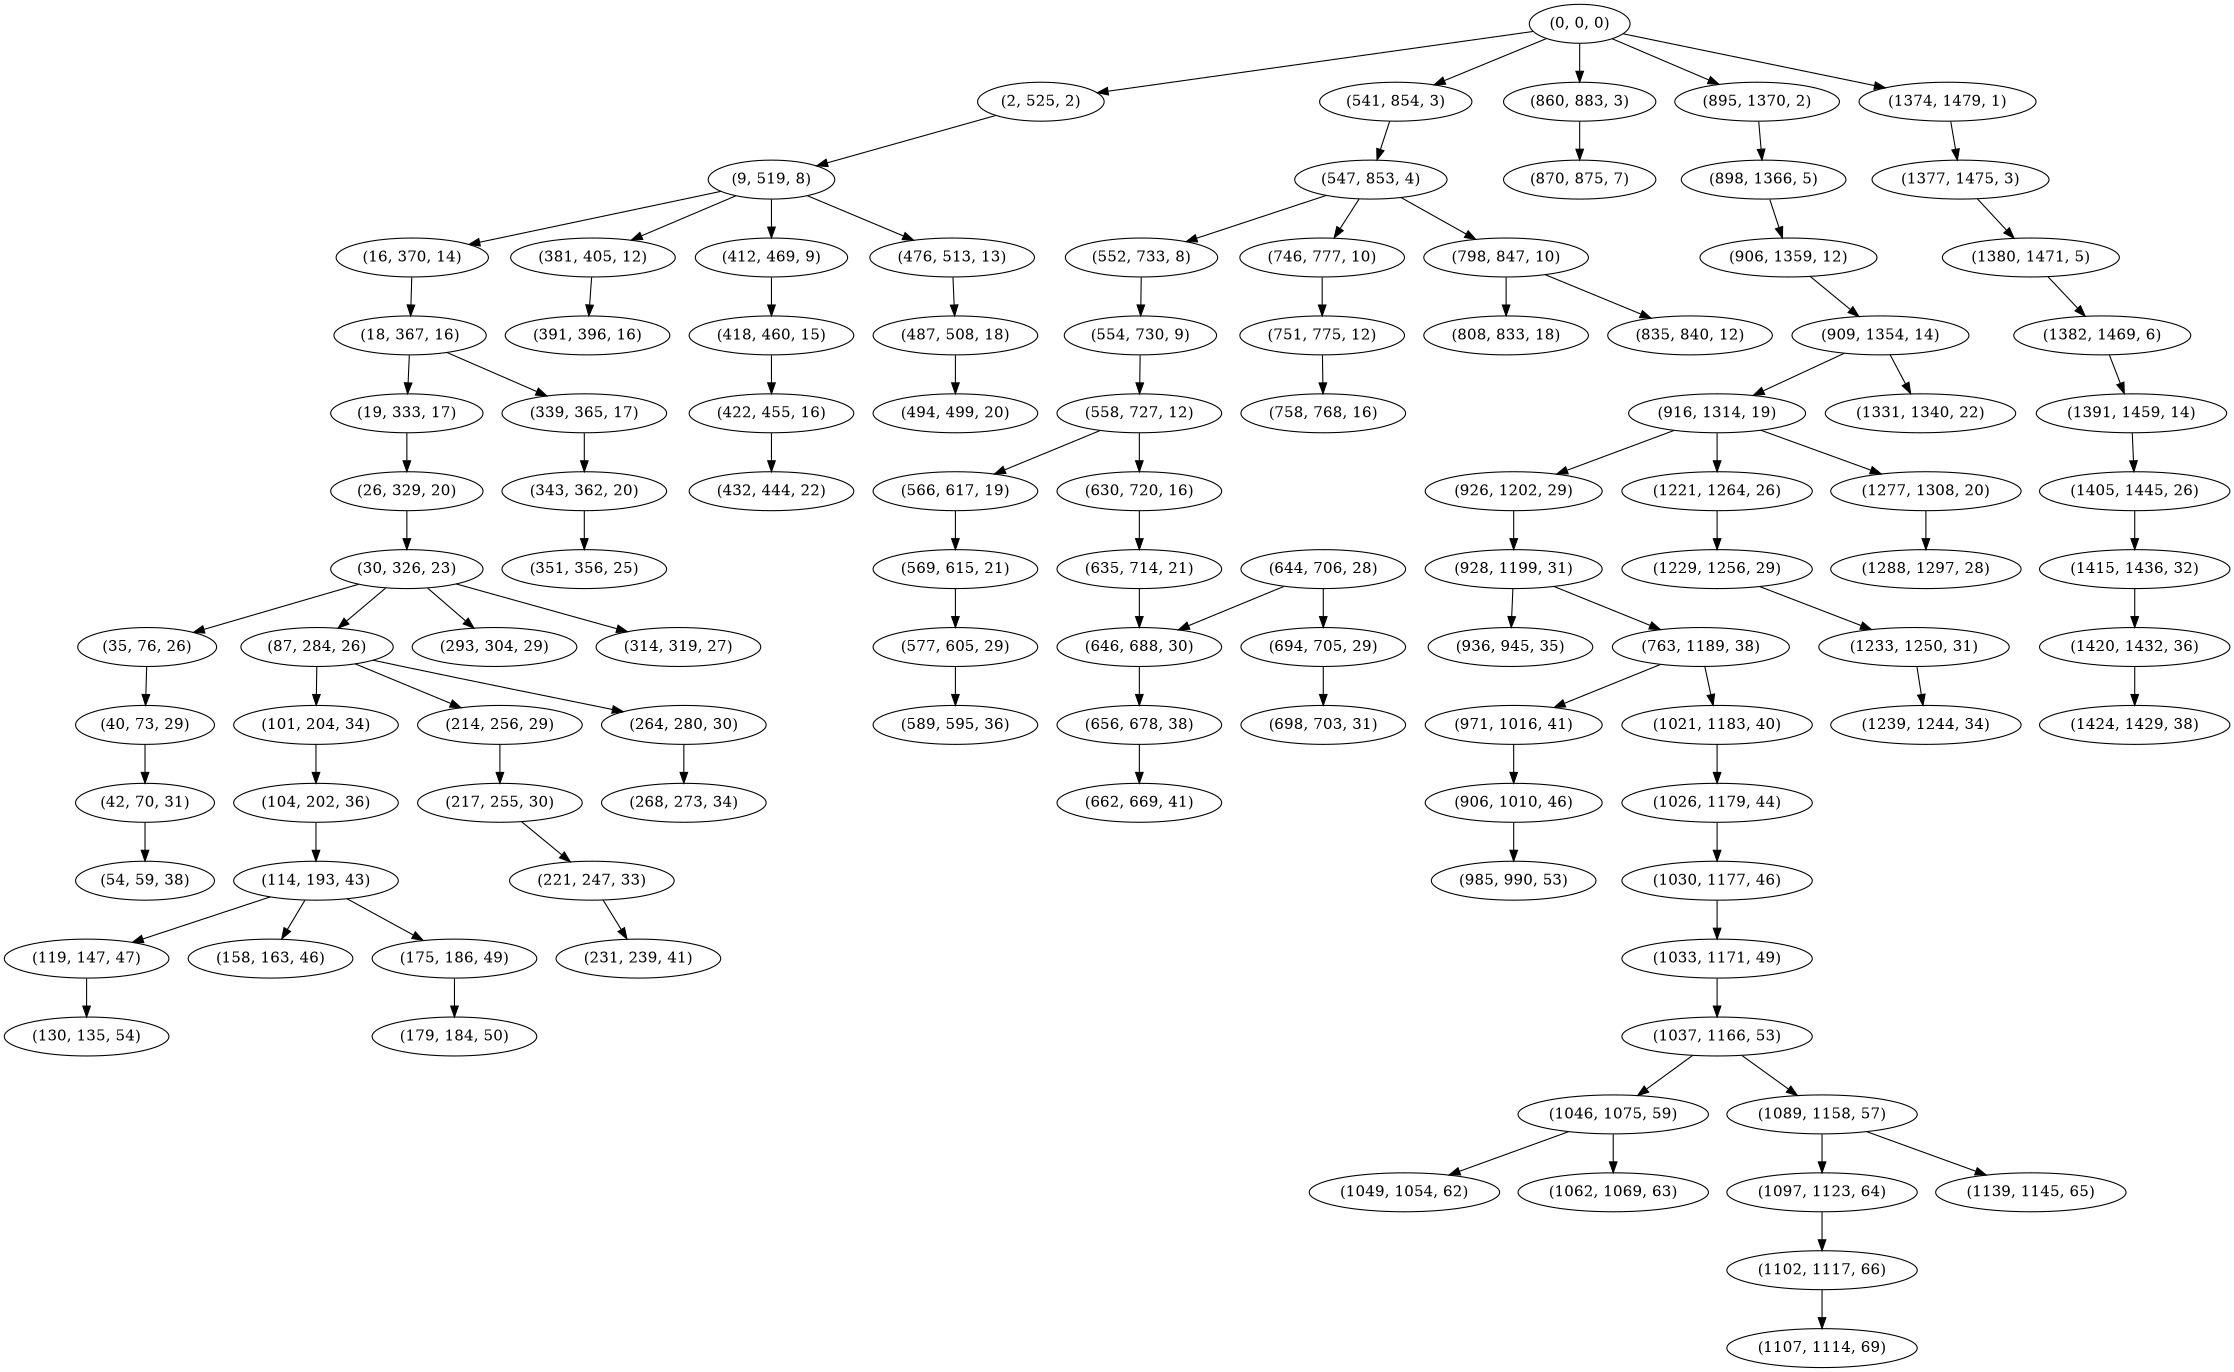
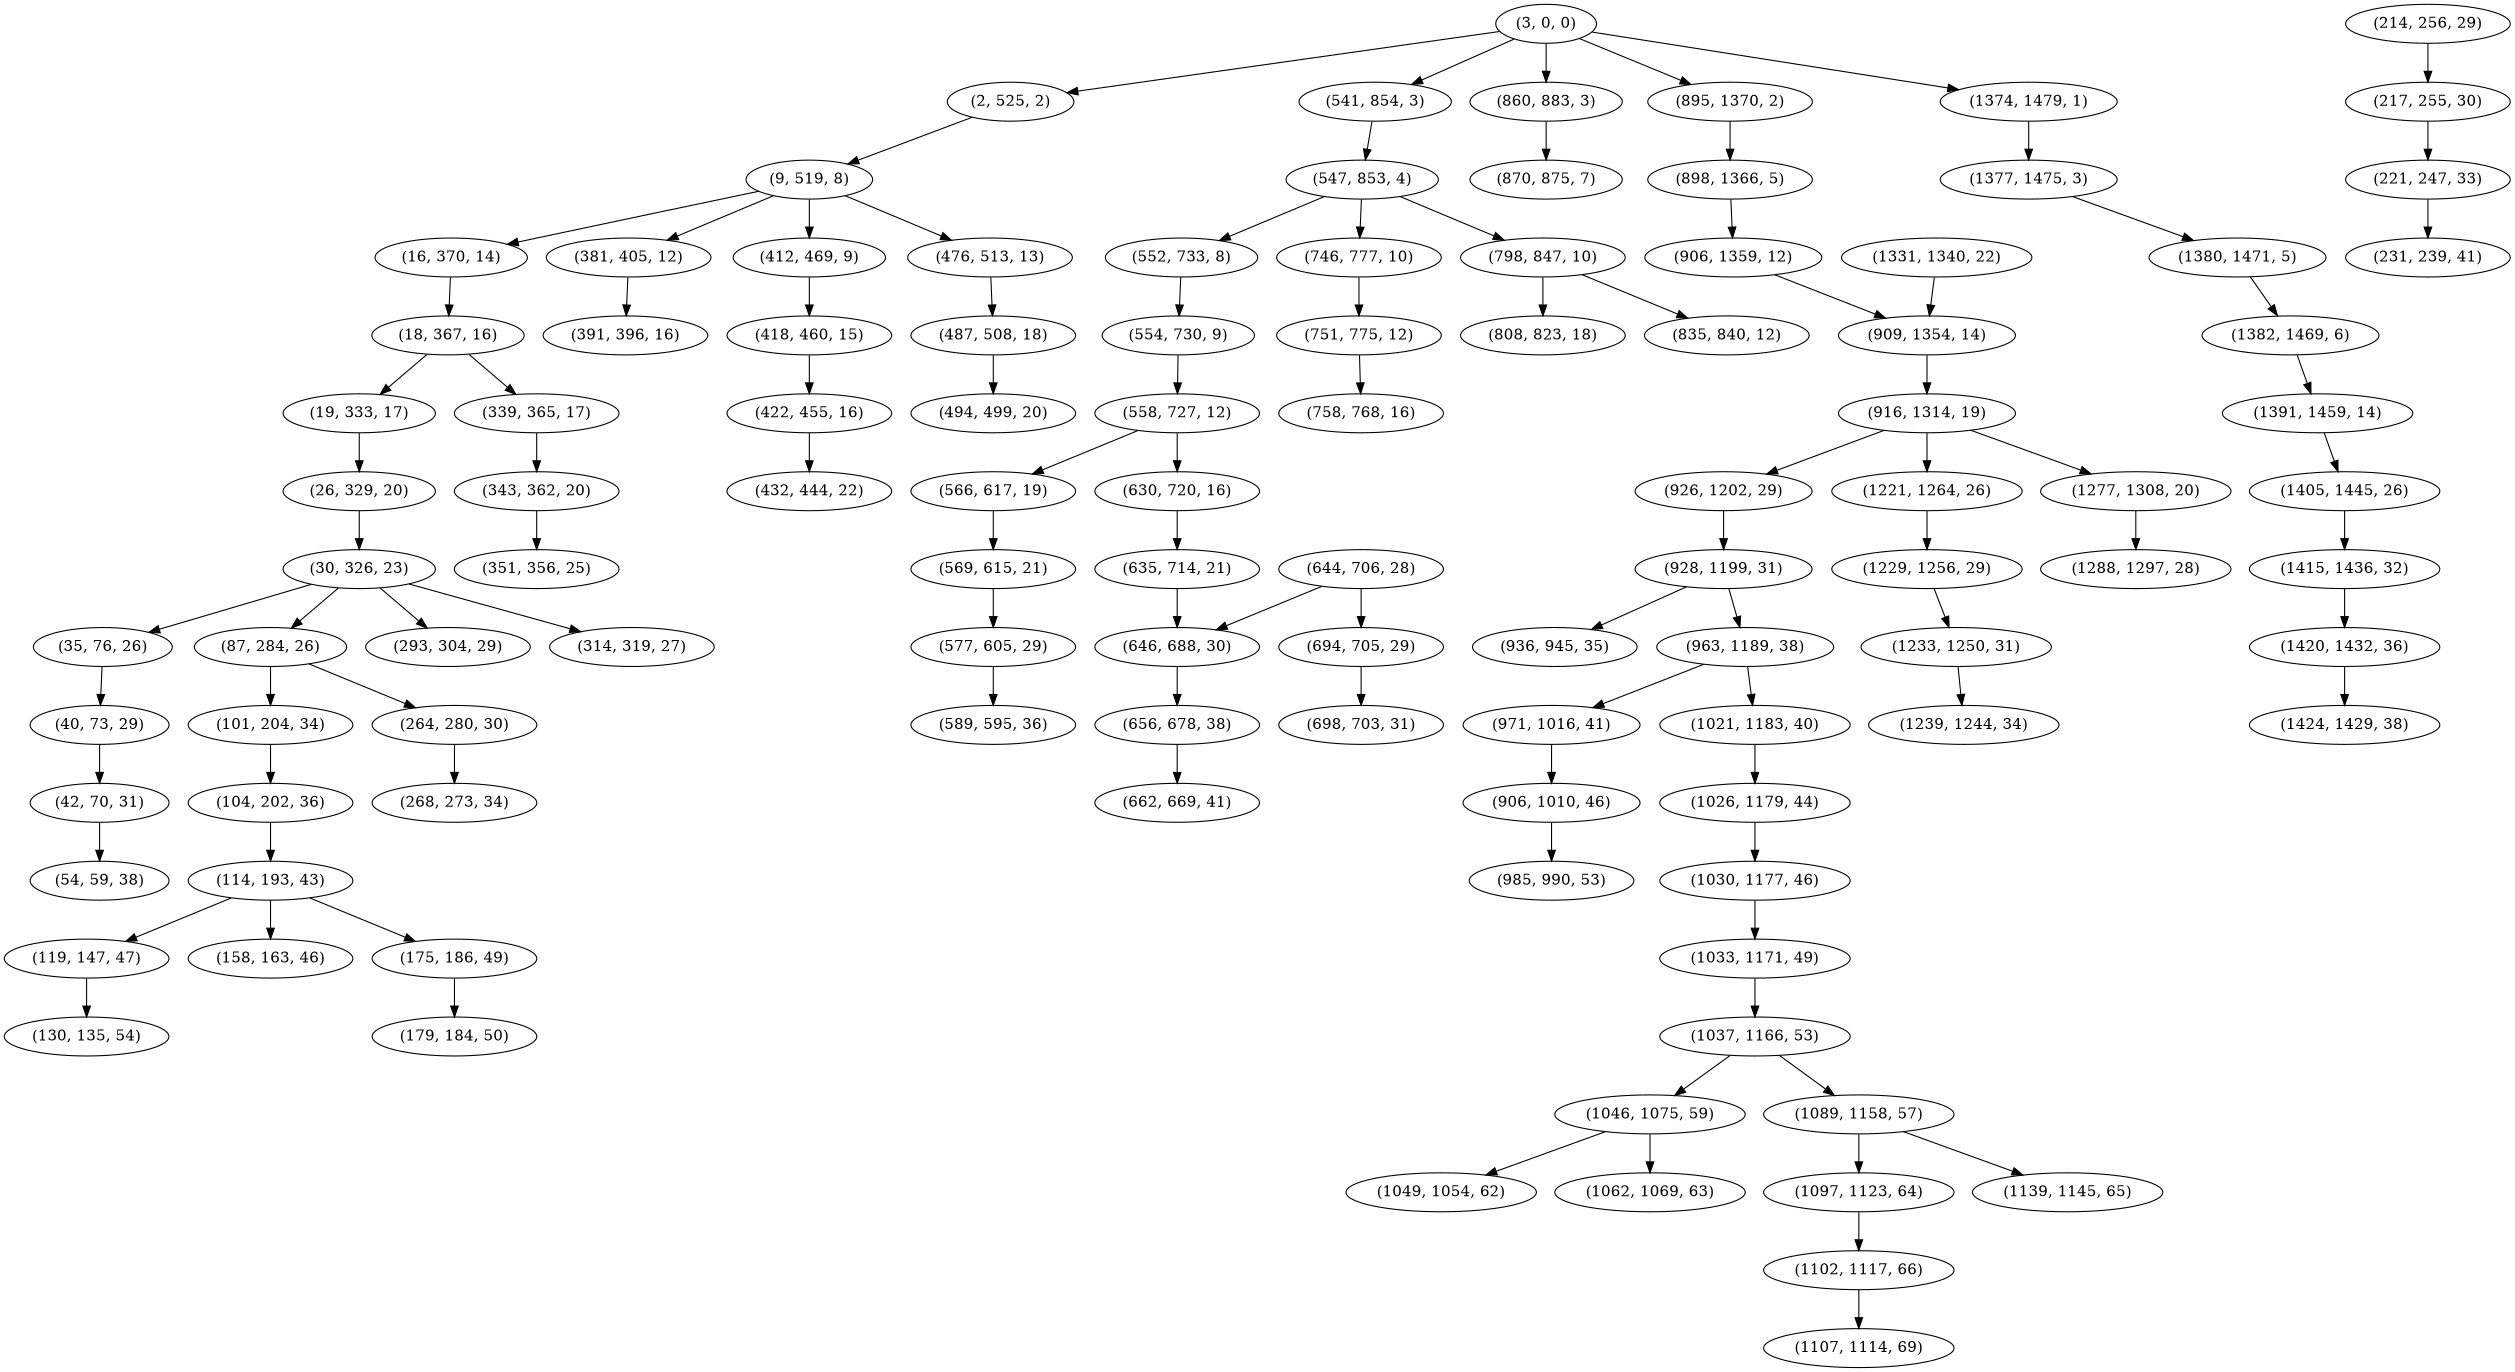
(1580, 24) -> (1546, 24)
(1506, 335) -> (1543, 335)
(1898, 369) -> (1933, 291)
(1701, 647) -> (1745, 647)
(403, 684) -> none
